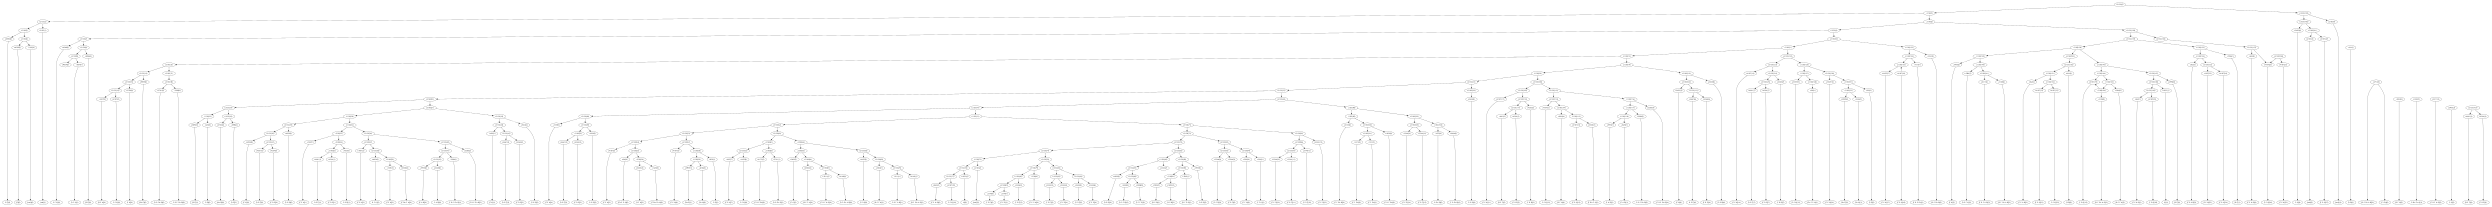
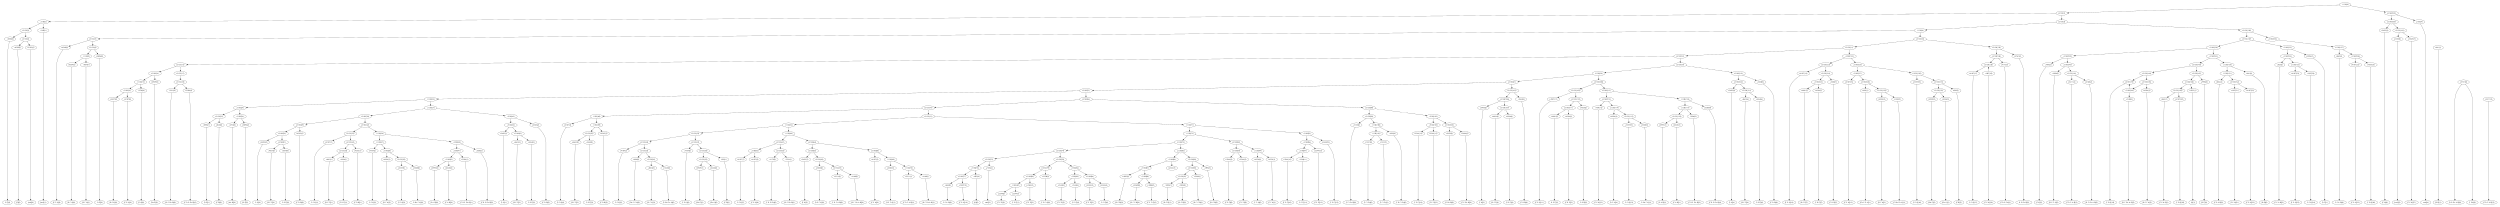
(2089, 56) -> (2205, 60)
(2260, 56) -> (2347, 52)
none -> (1882, 91)
none -> (1505, 99)
none -> (71, 202)
